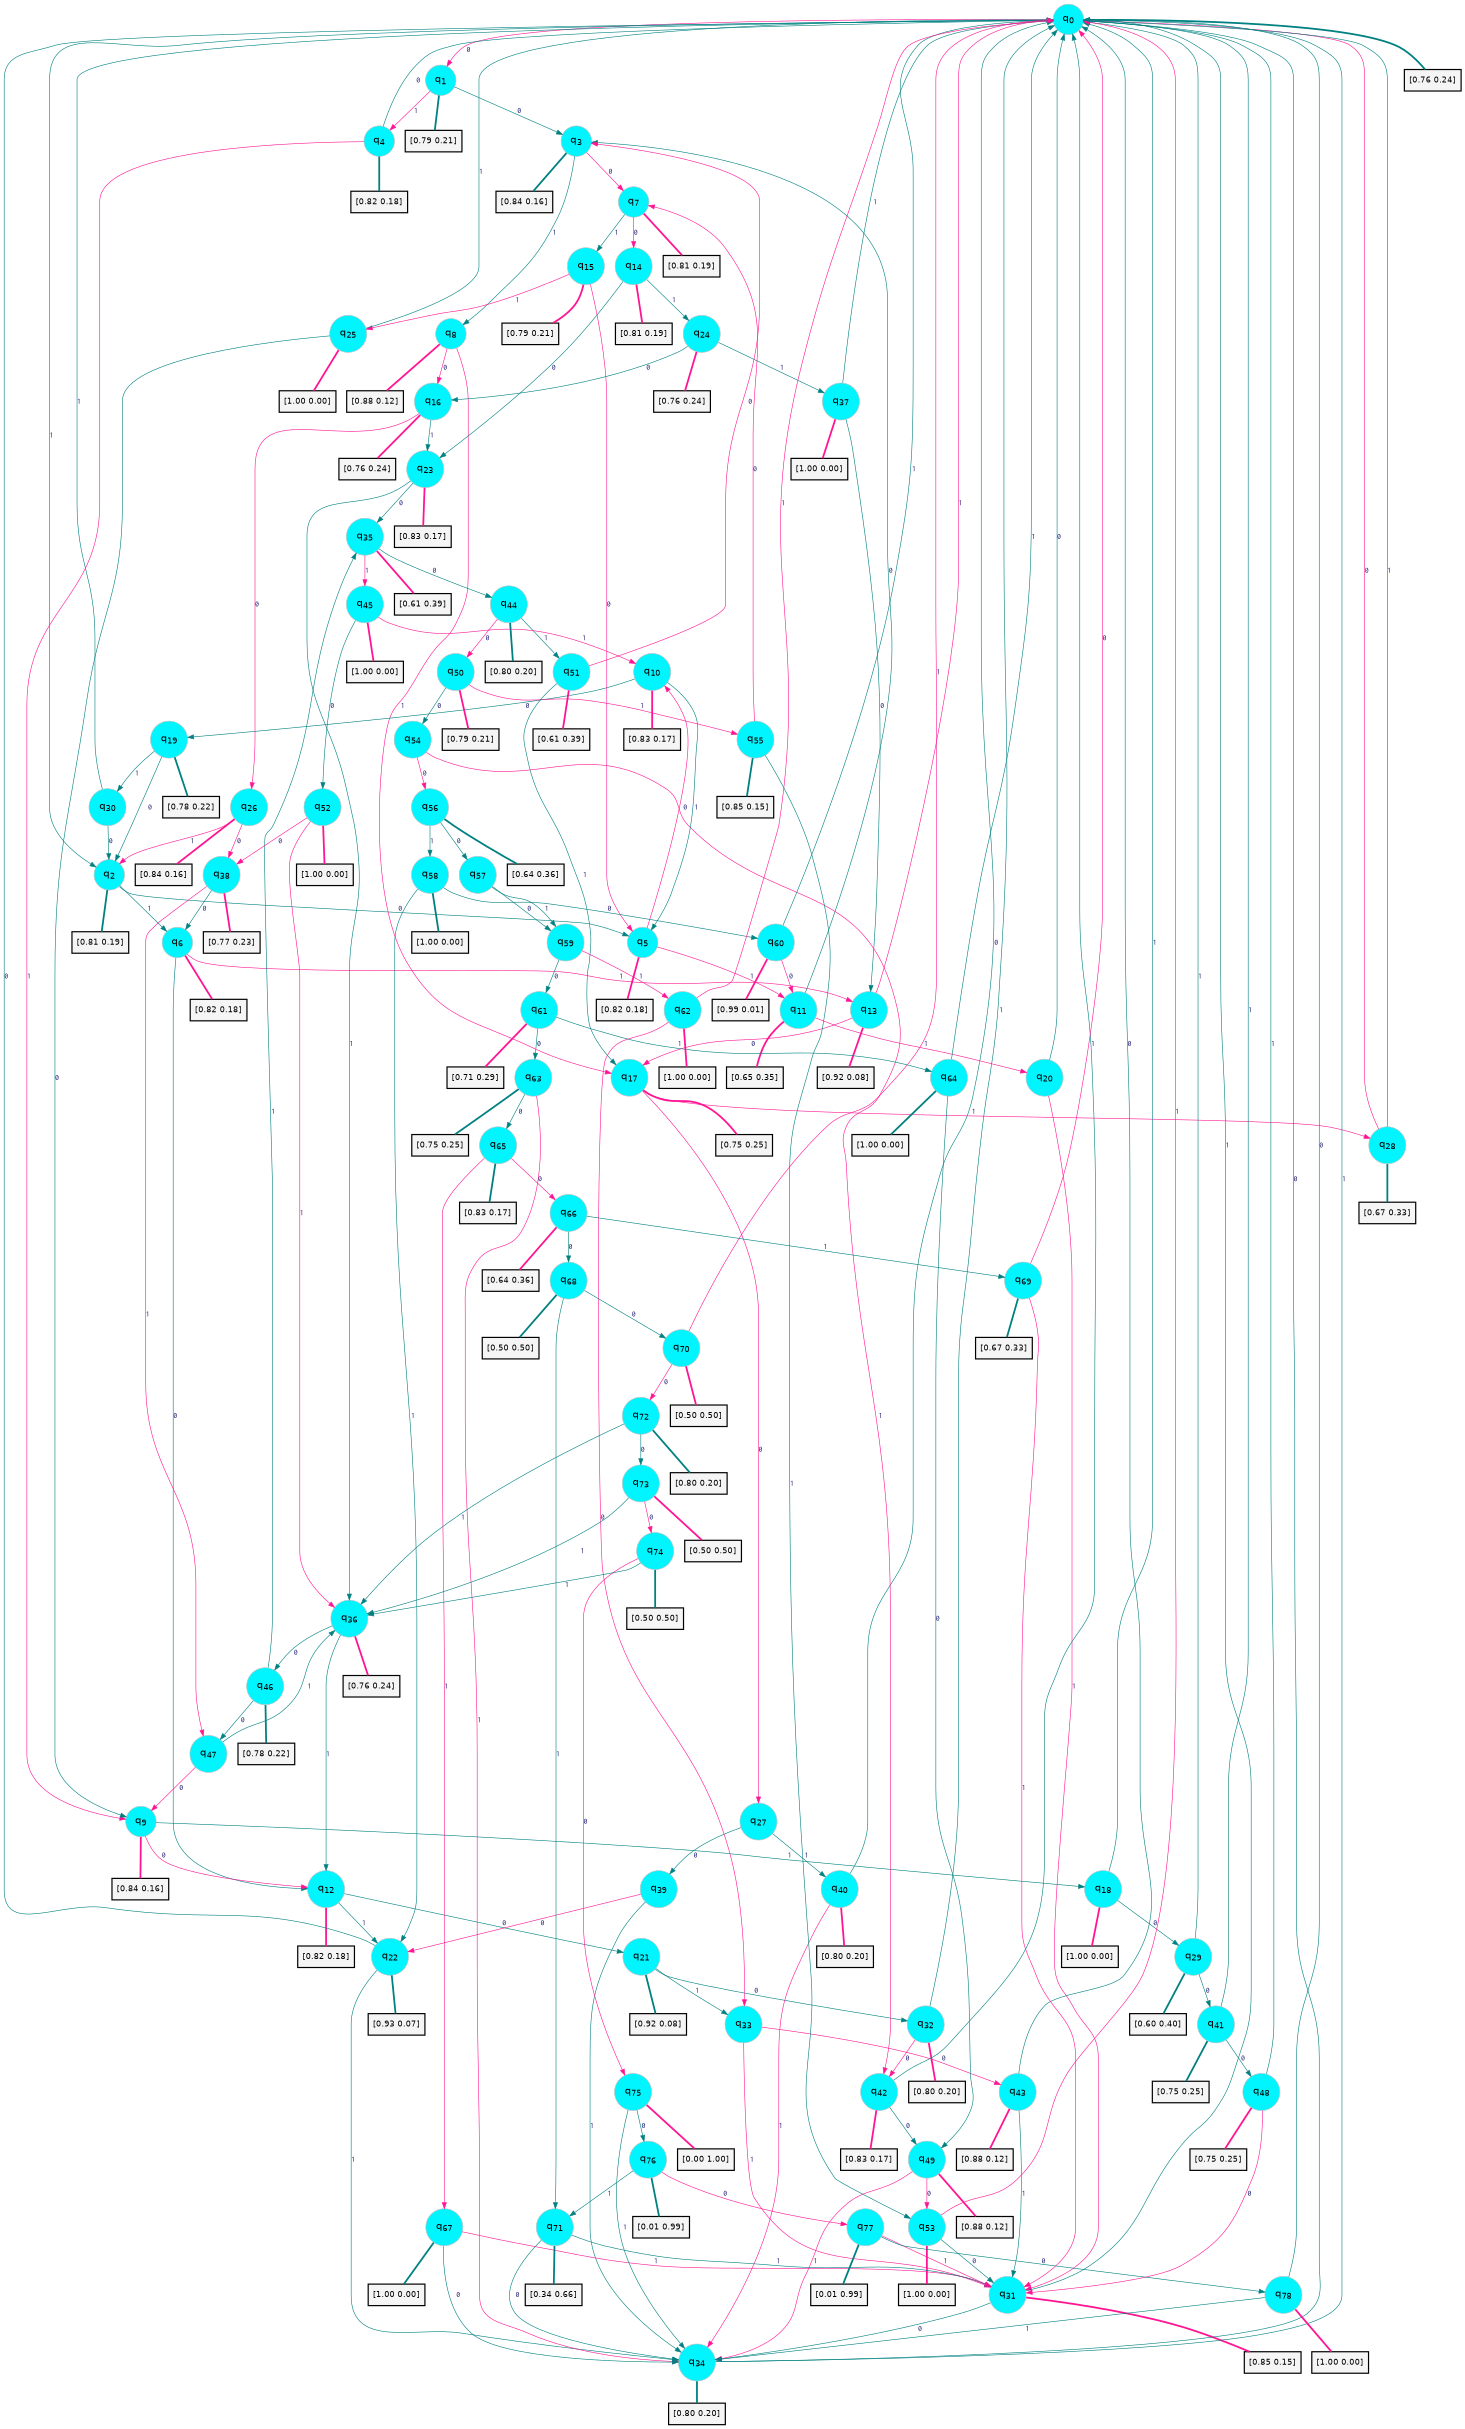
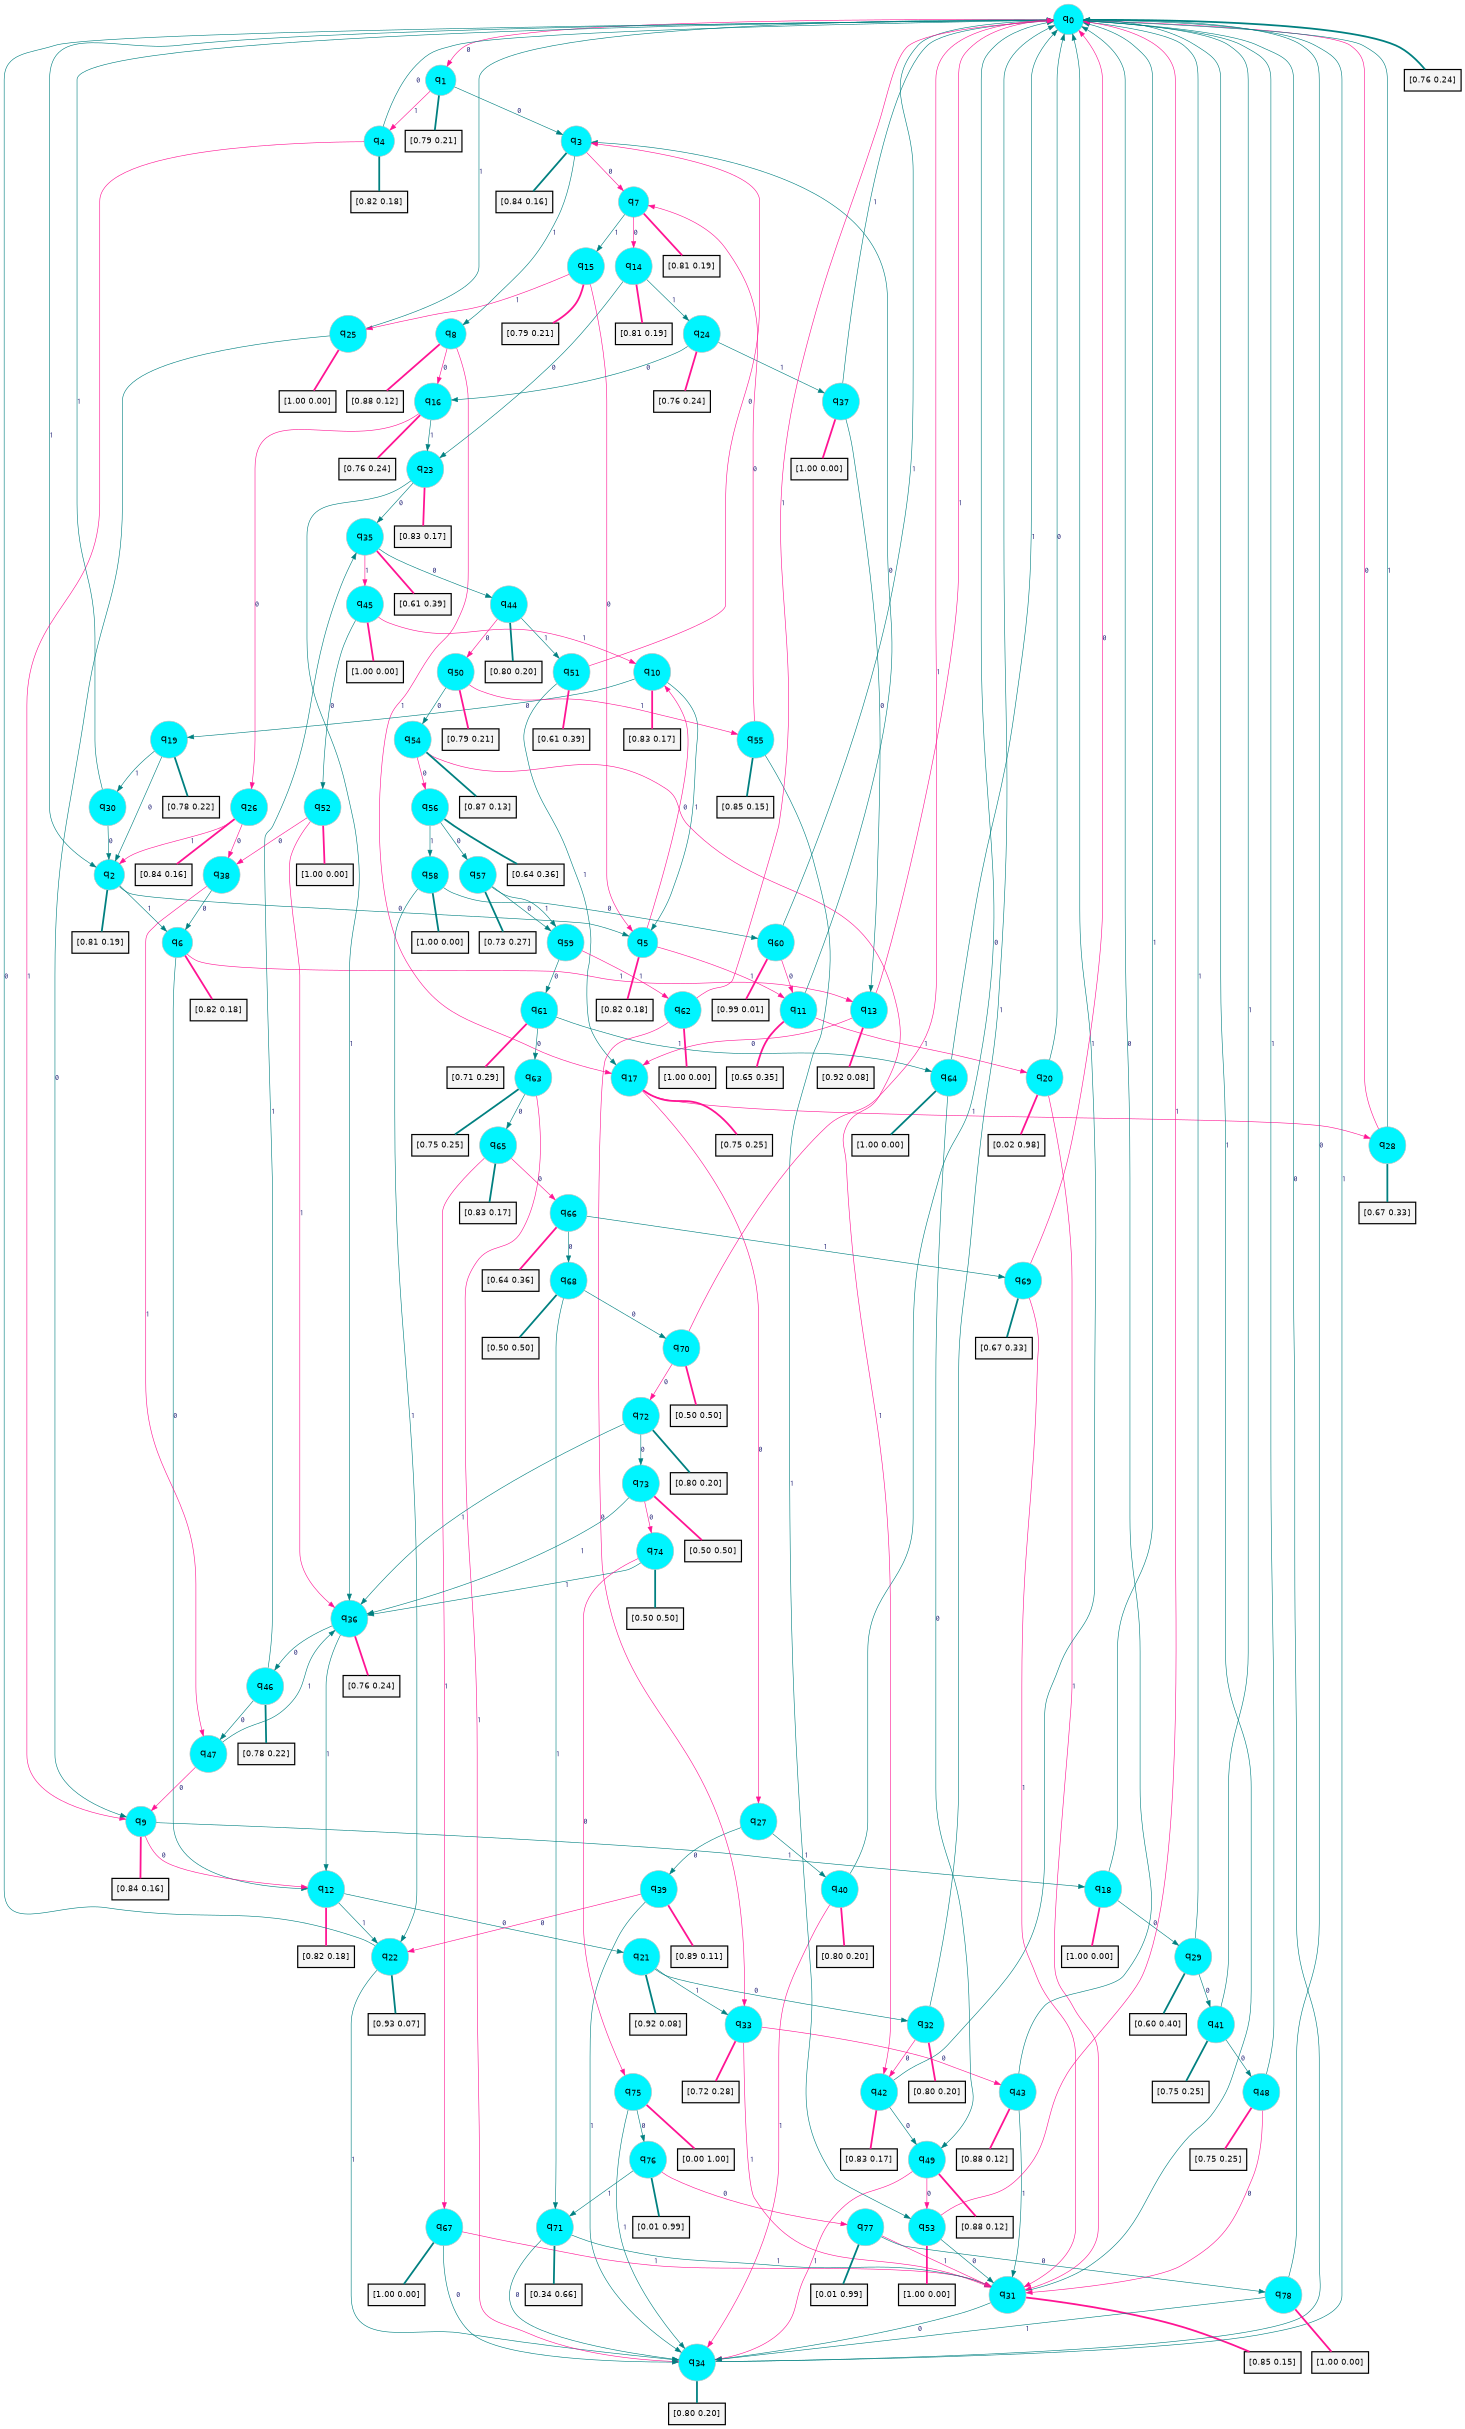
none -> (488, 807)
(232, 942) -> none
none -> (508, 942)
none -> (1016, 1145)
none -> (699, 1957)
none -> (711, 2092)
